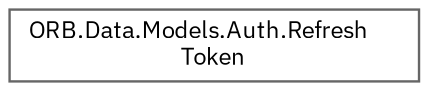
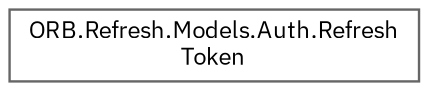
(214, 45) -> (214, 45)
